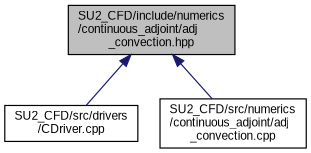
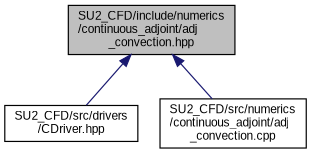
(71, 123) -> (71, 123)
